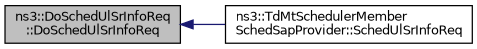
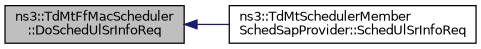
(93, 24) -> (95, 24)
